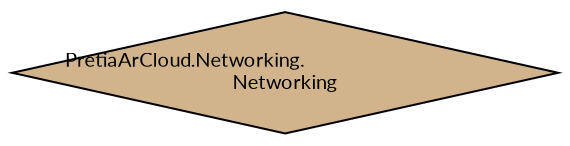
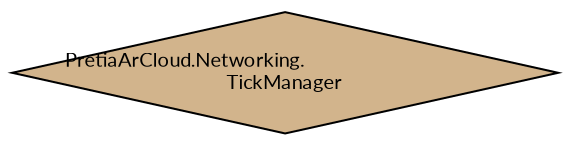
(285, 73) -> (285, 73)
